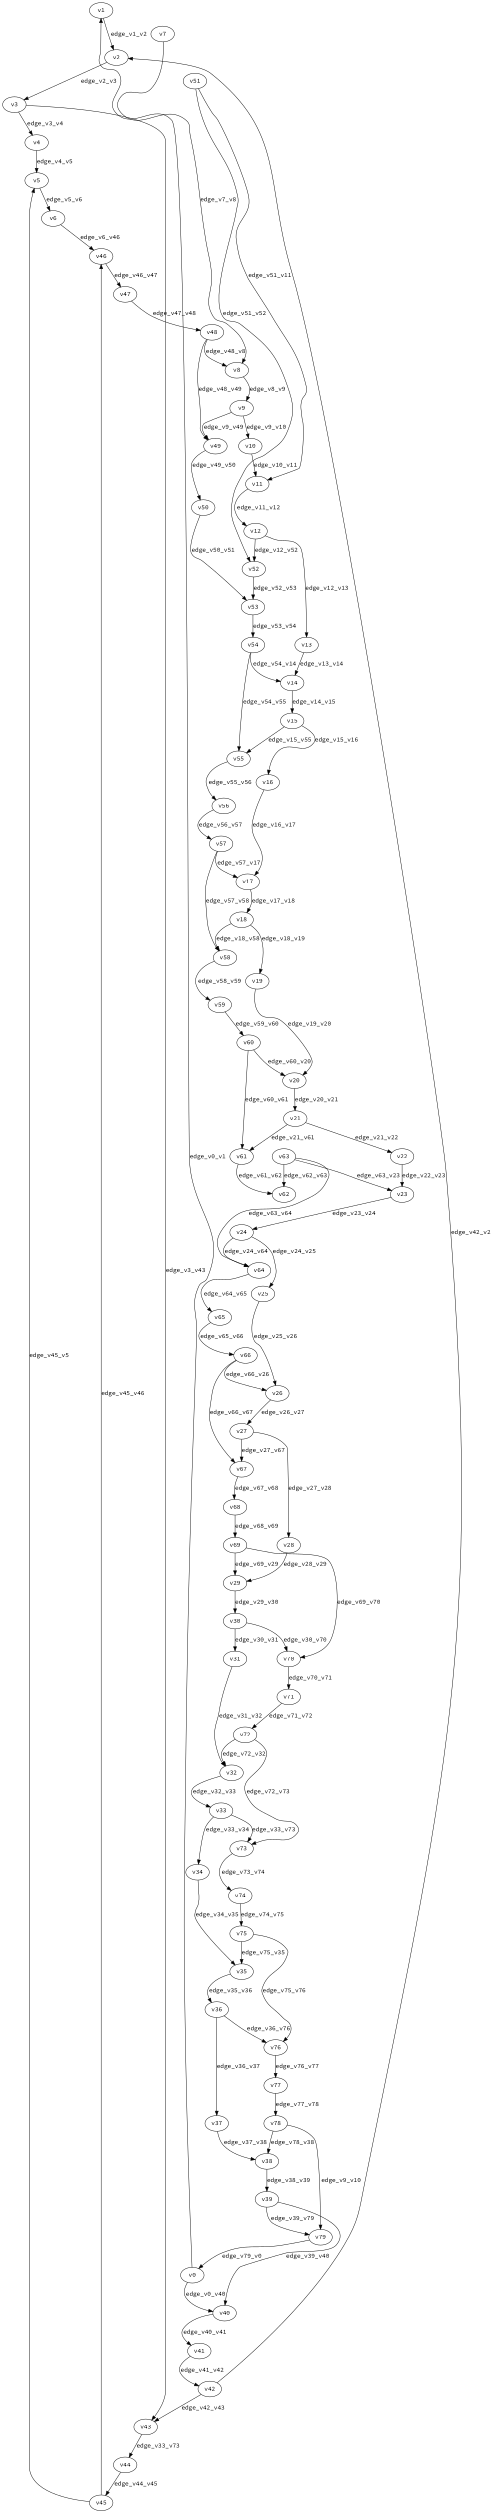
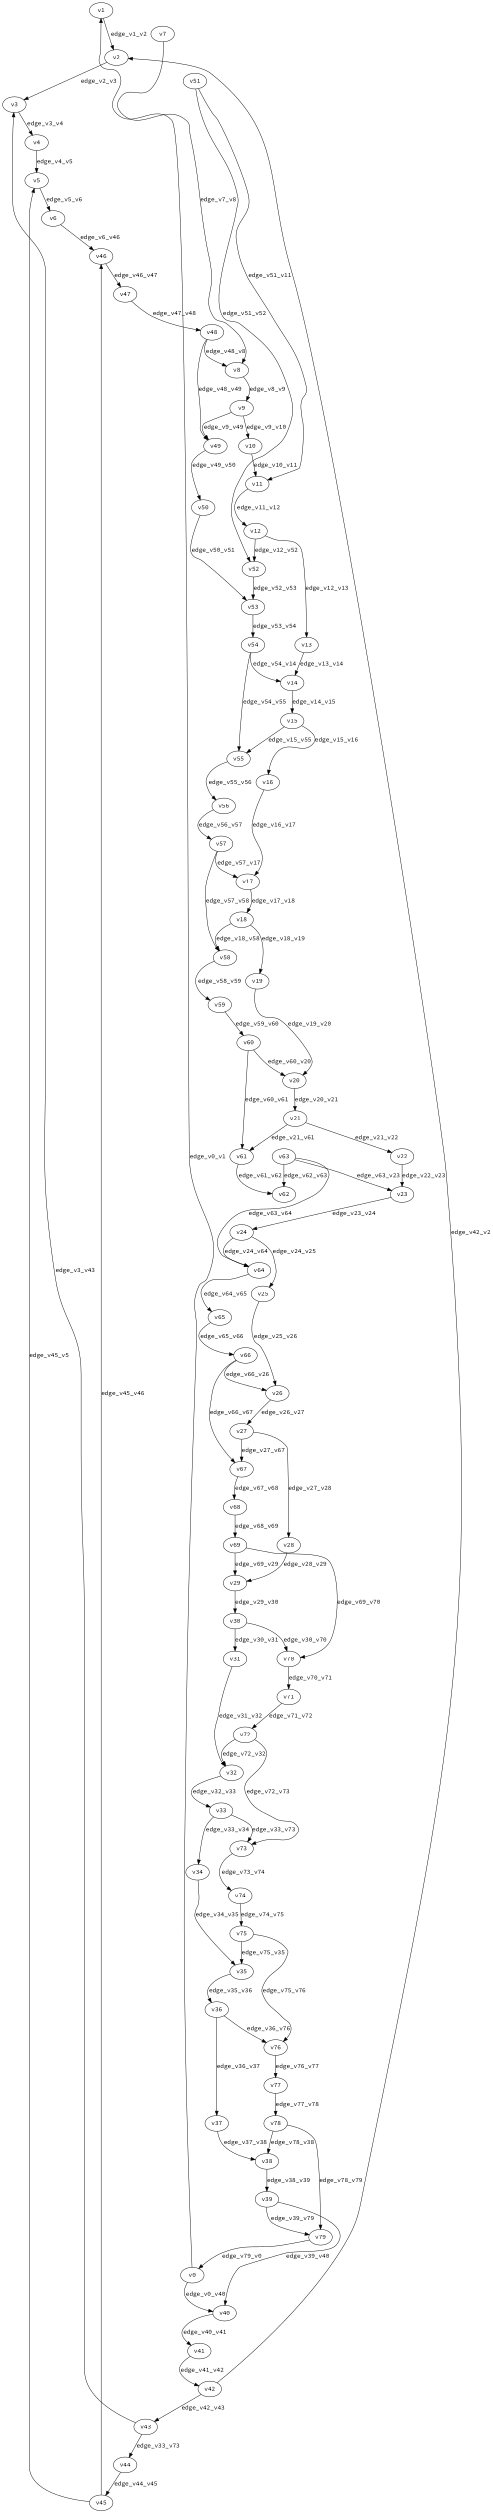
(166, 1206) -> (56, 1279)
(341, 2180) -> (341, 2180)
